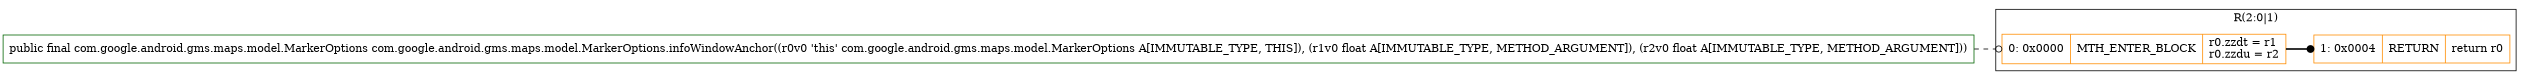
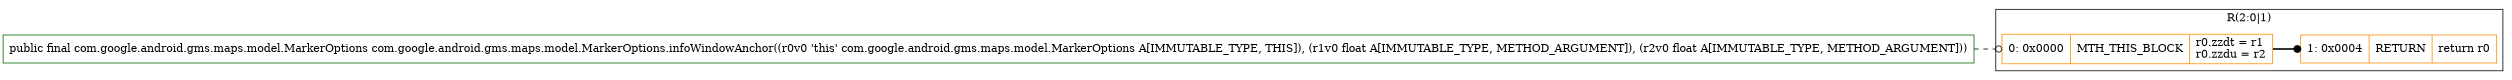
(2137, 49) -> (2130, 49)
